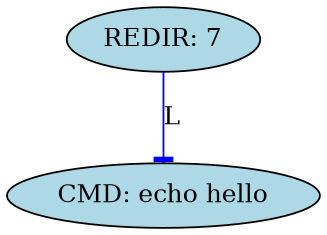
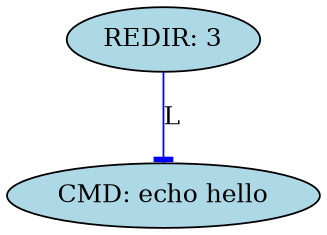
(163, 39) -> (163, 39)
